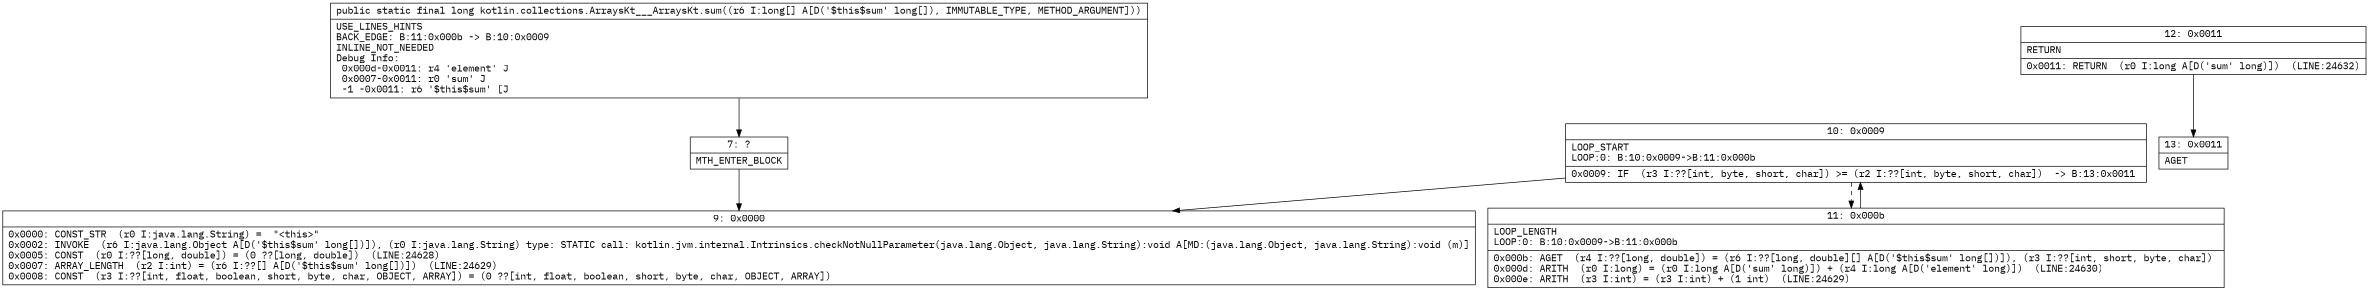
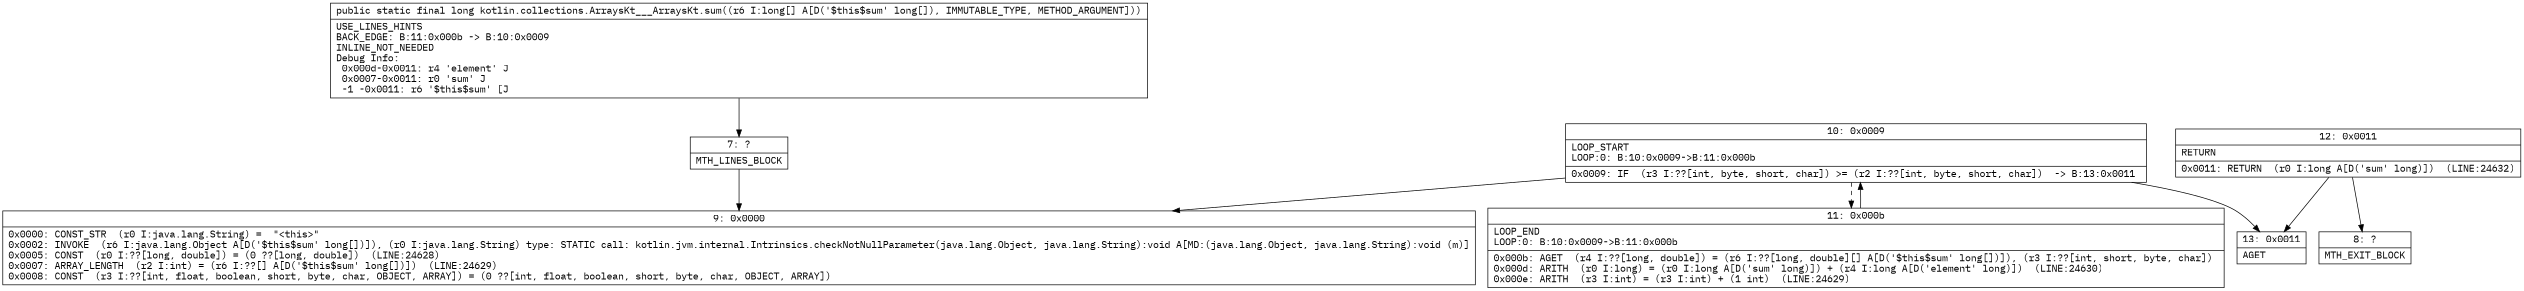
(739, 161) -> (739, 161)
none -> (2197, 196)
(1525, 232) -> (1517, 232)
none -> (2365, 248)
